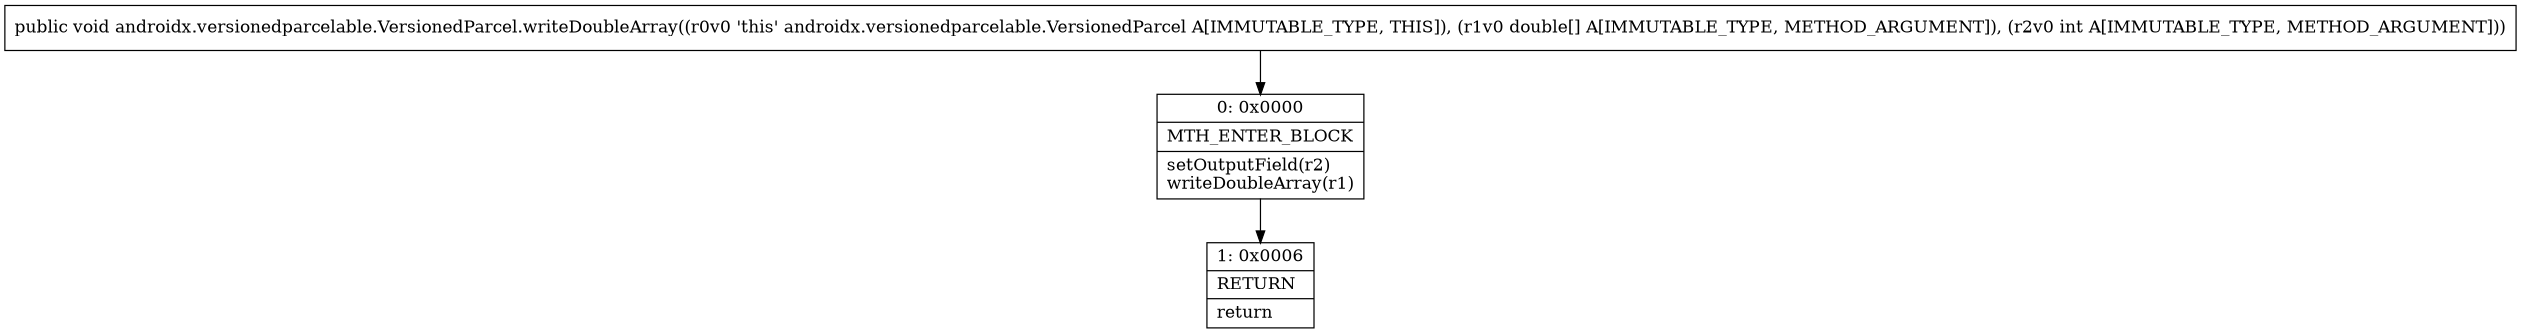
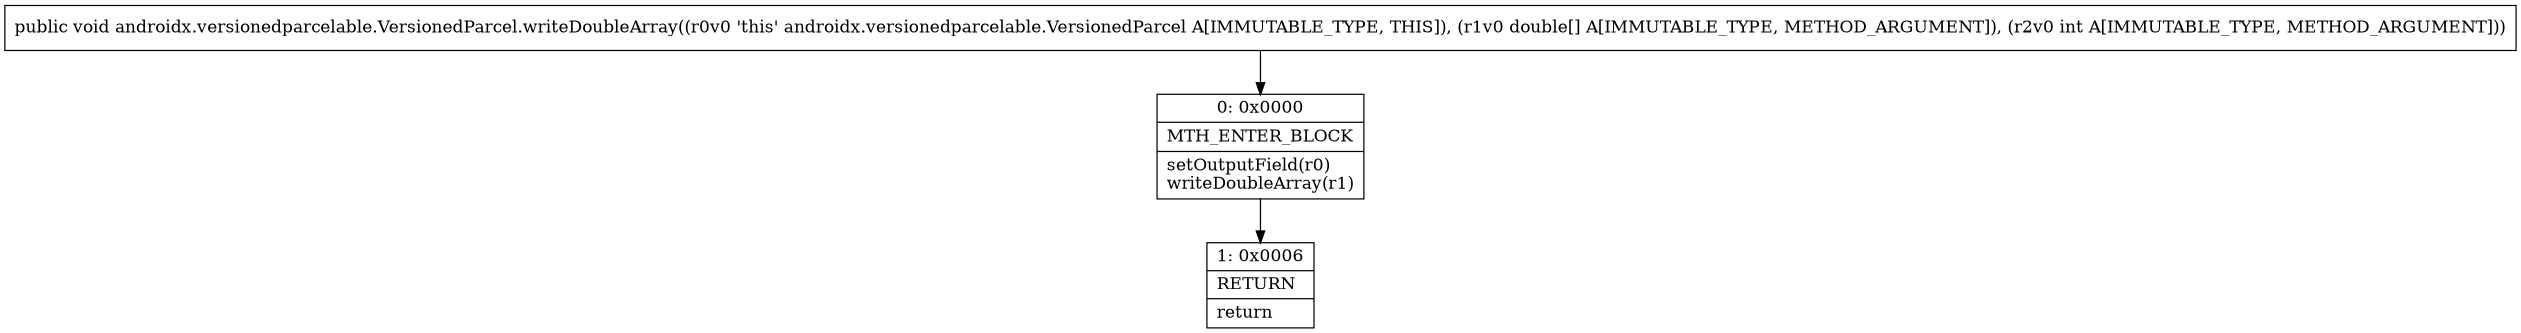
(1249, 165) -> (1249, 165)
